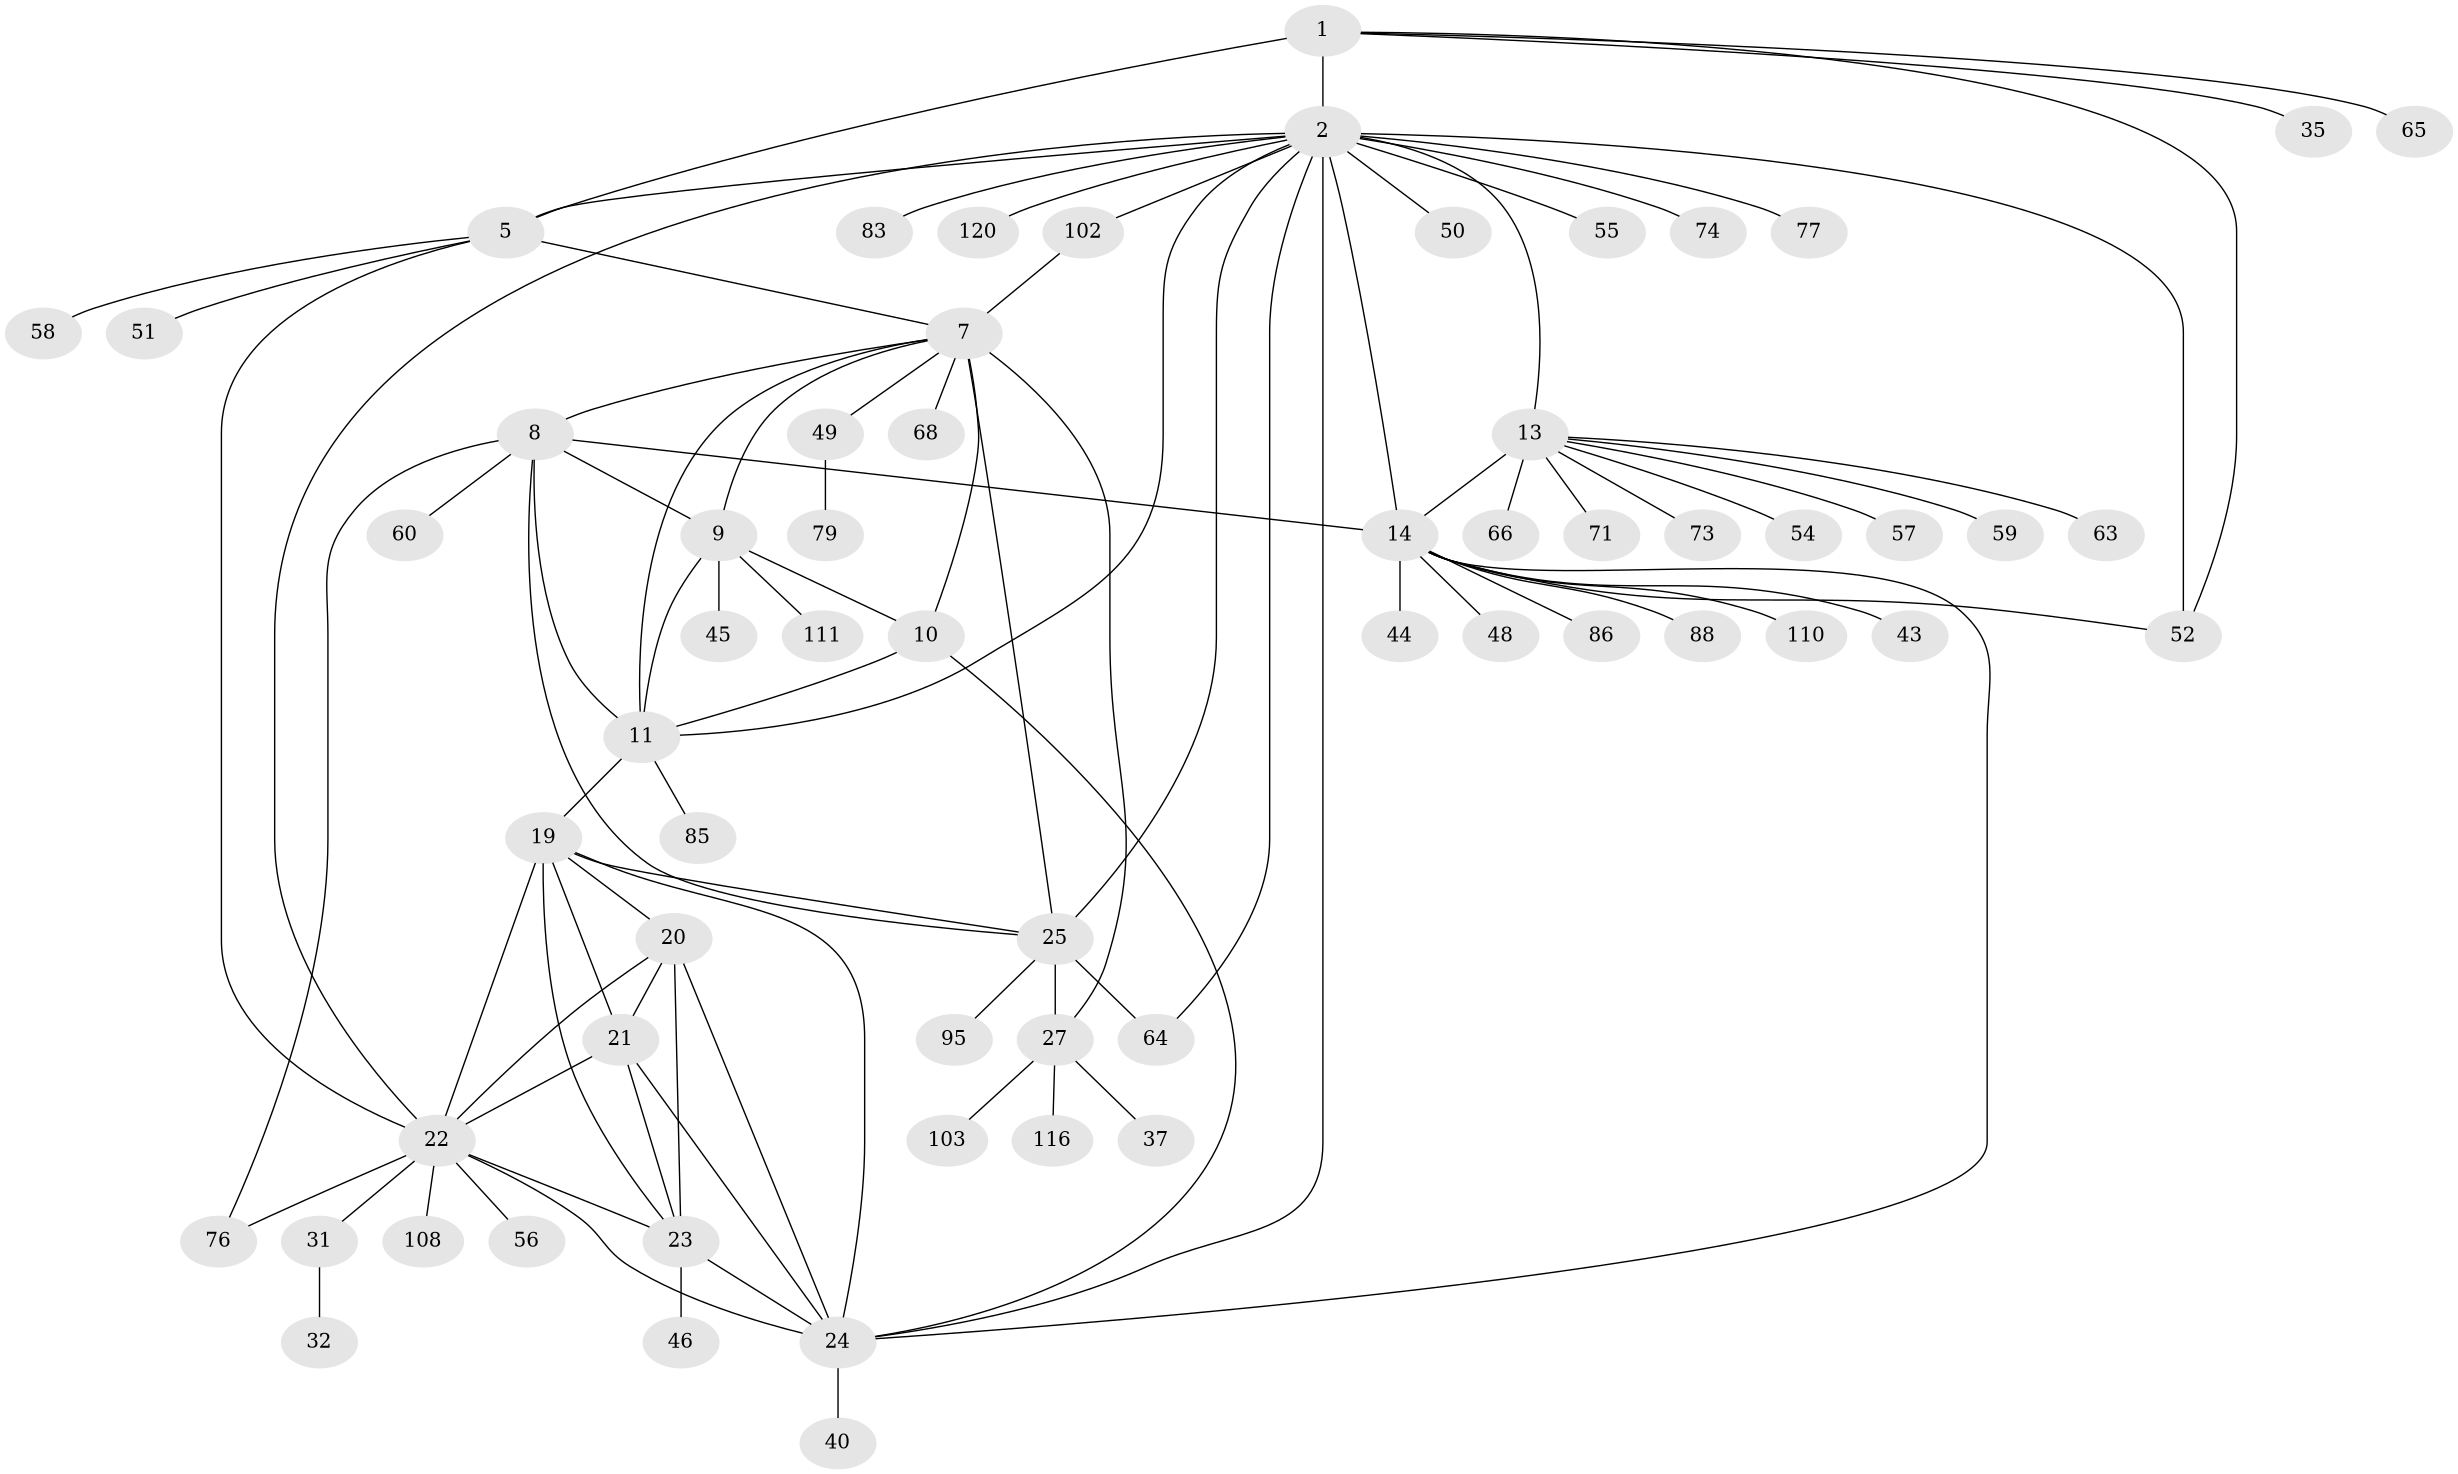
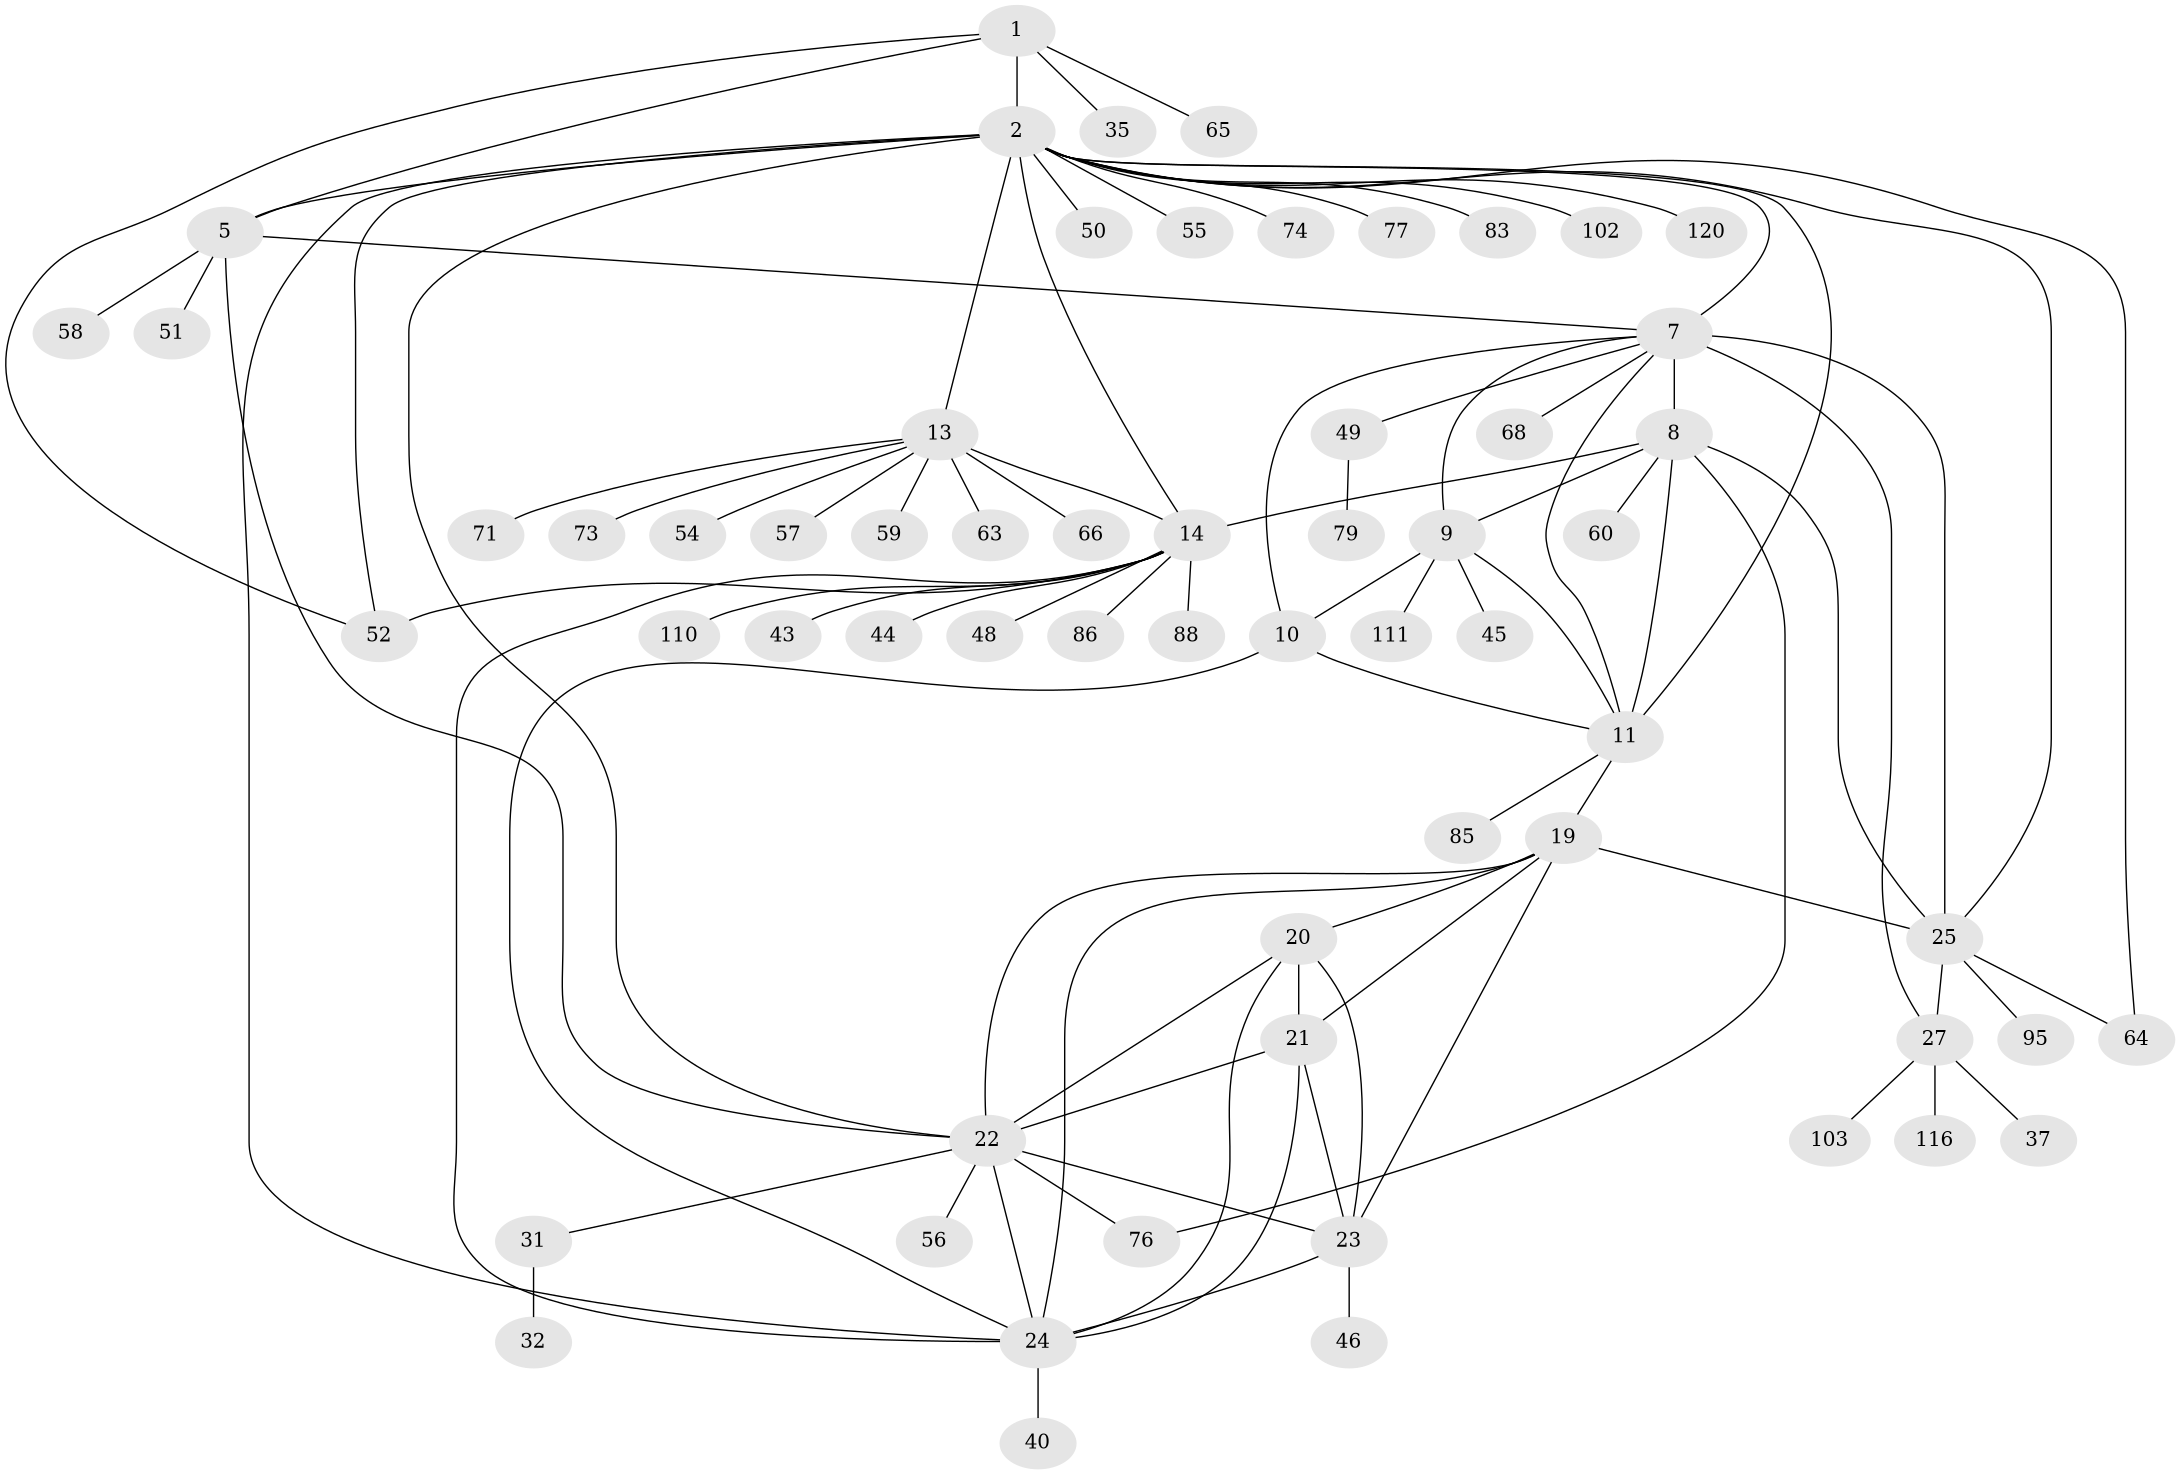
(1023, 283) -> (1472, 170)
(423, 1242) -> none
